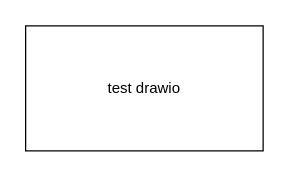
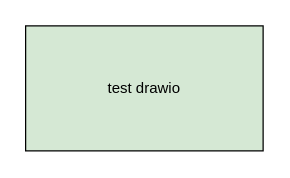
(144, 88) -> (144, 88)
